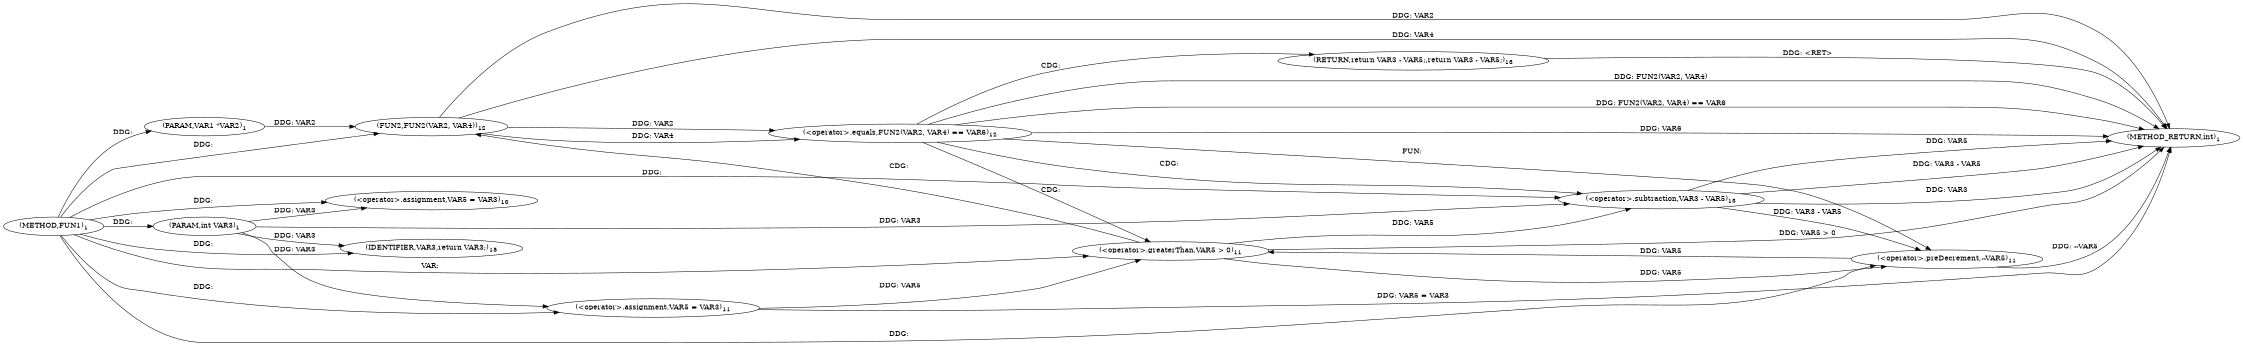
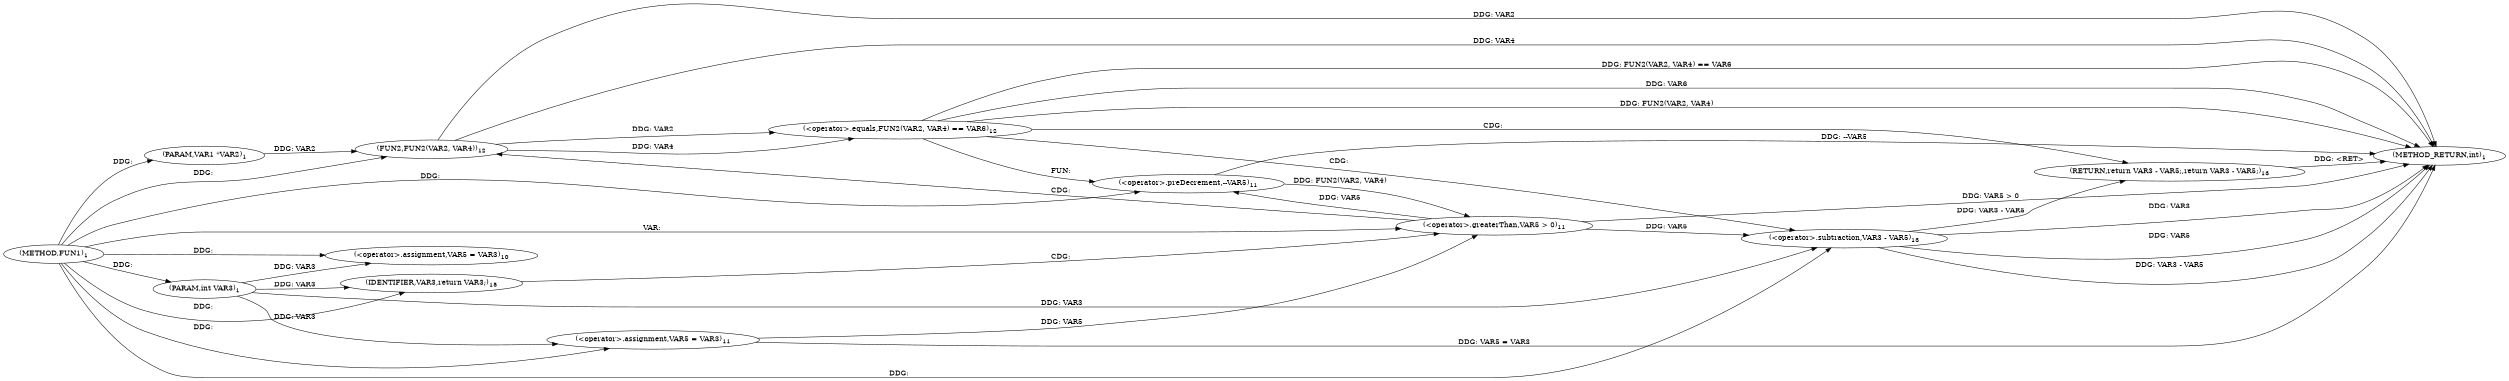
(1035, 190) -> (978, 265)
(1818, 223) -> (2017, 217)
(1661, 251) -> (1340, 181)
